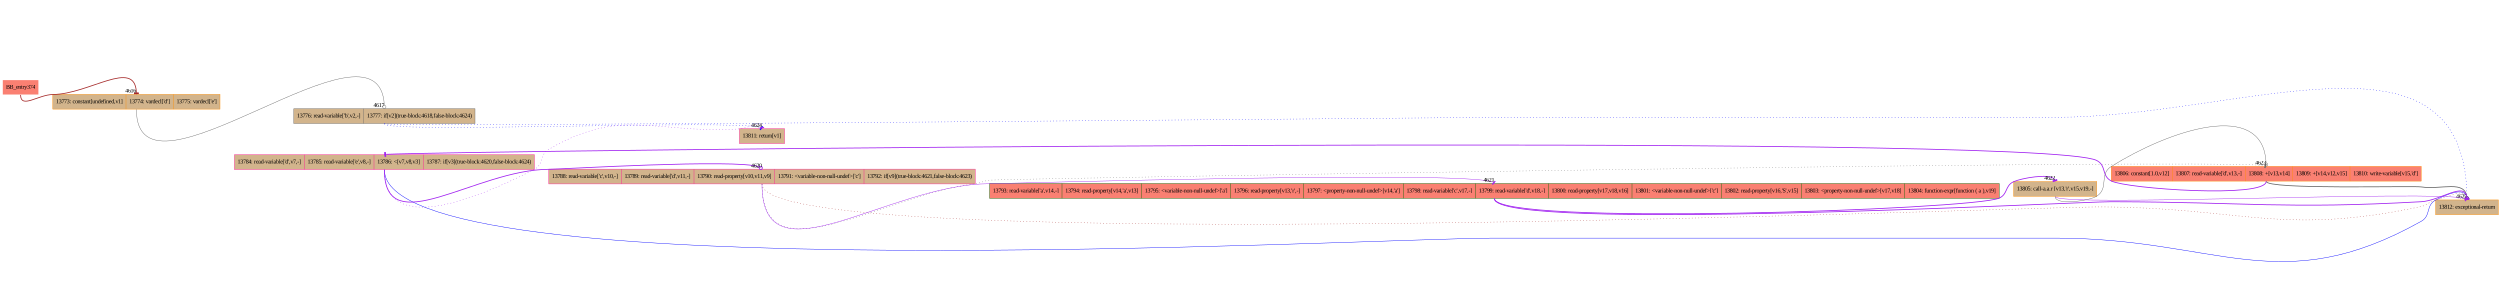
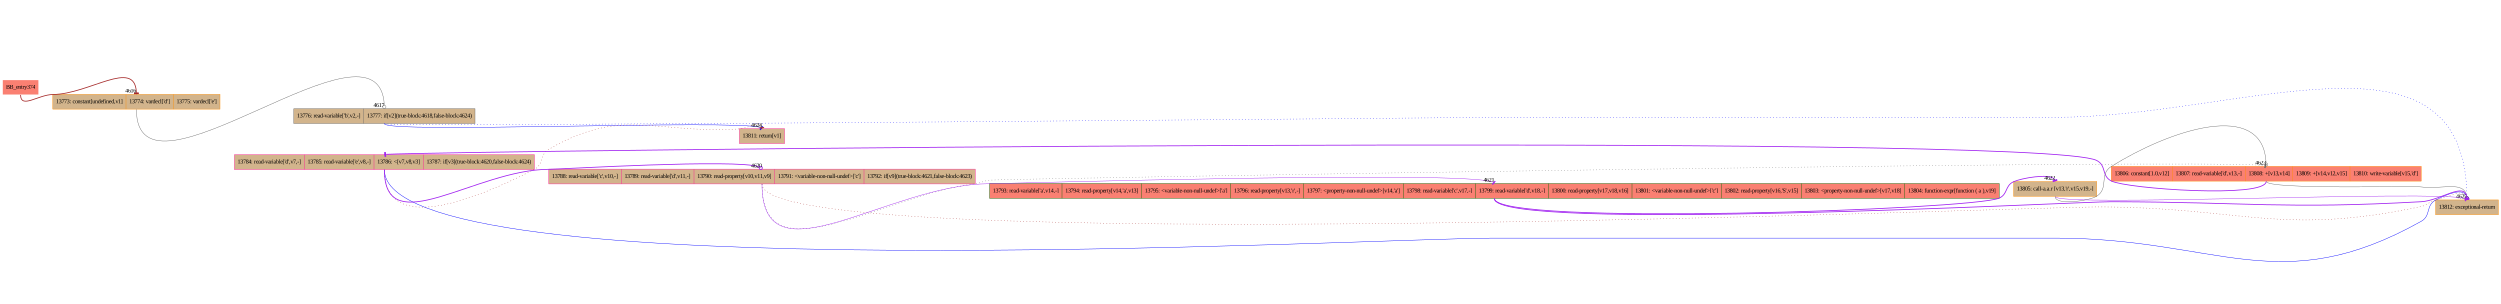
(516, 127) -> (516, 127)
(555, 146) -> (555, 146)
(2369, 187) -> (2369, 187)
